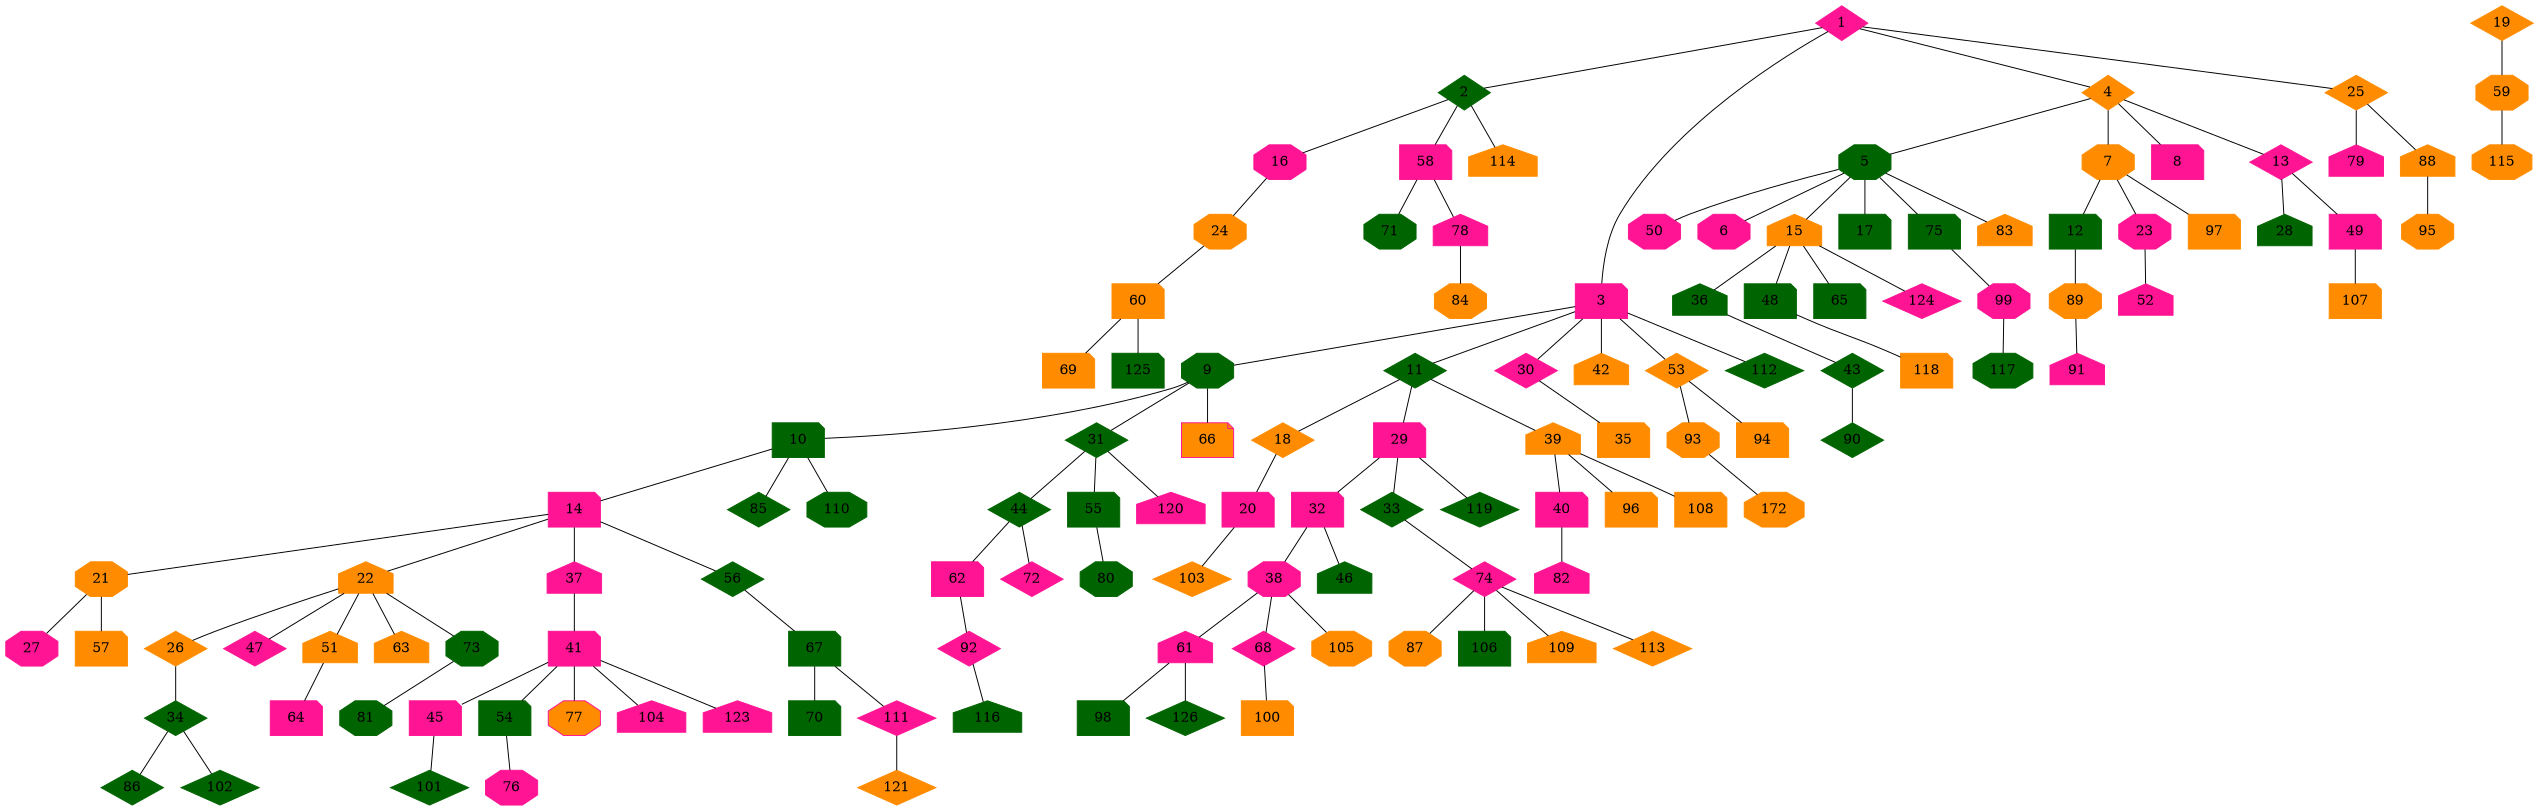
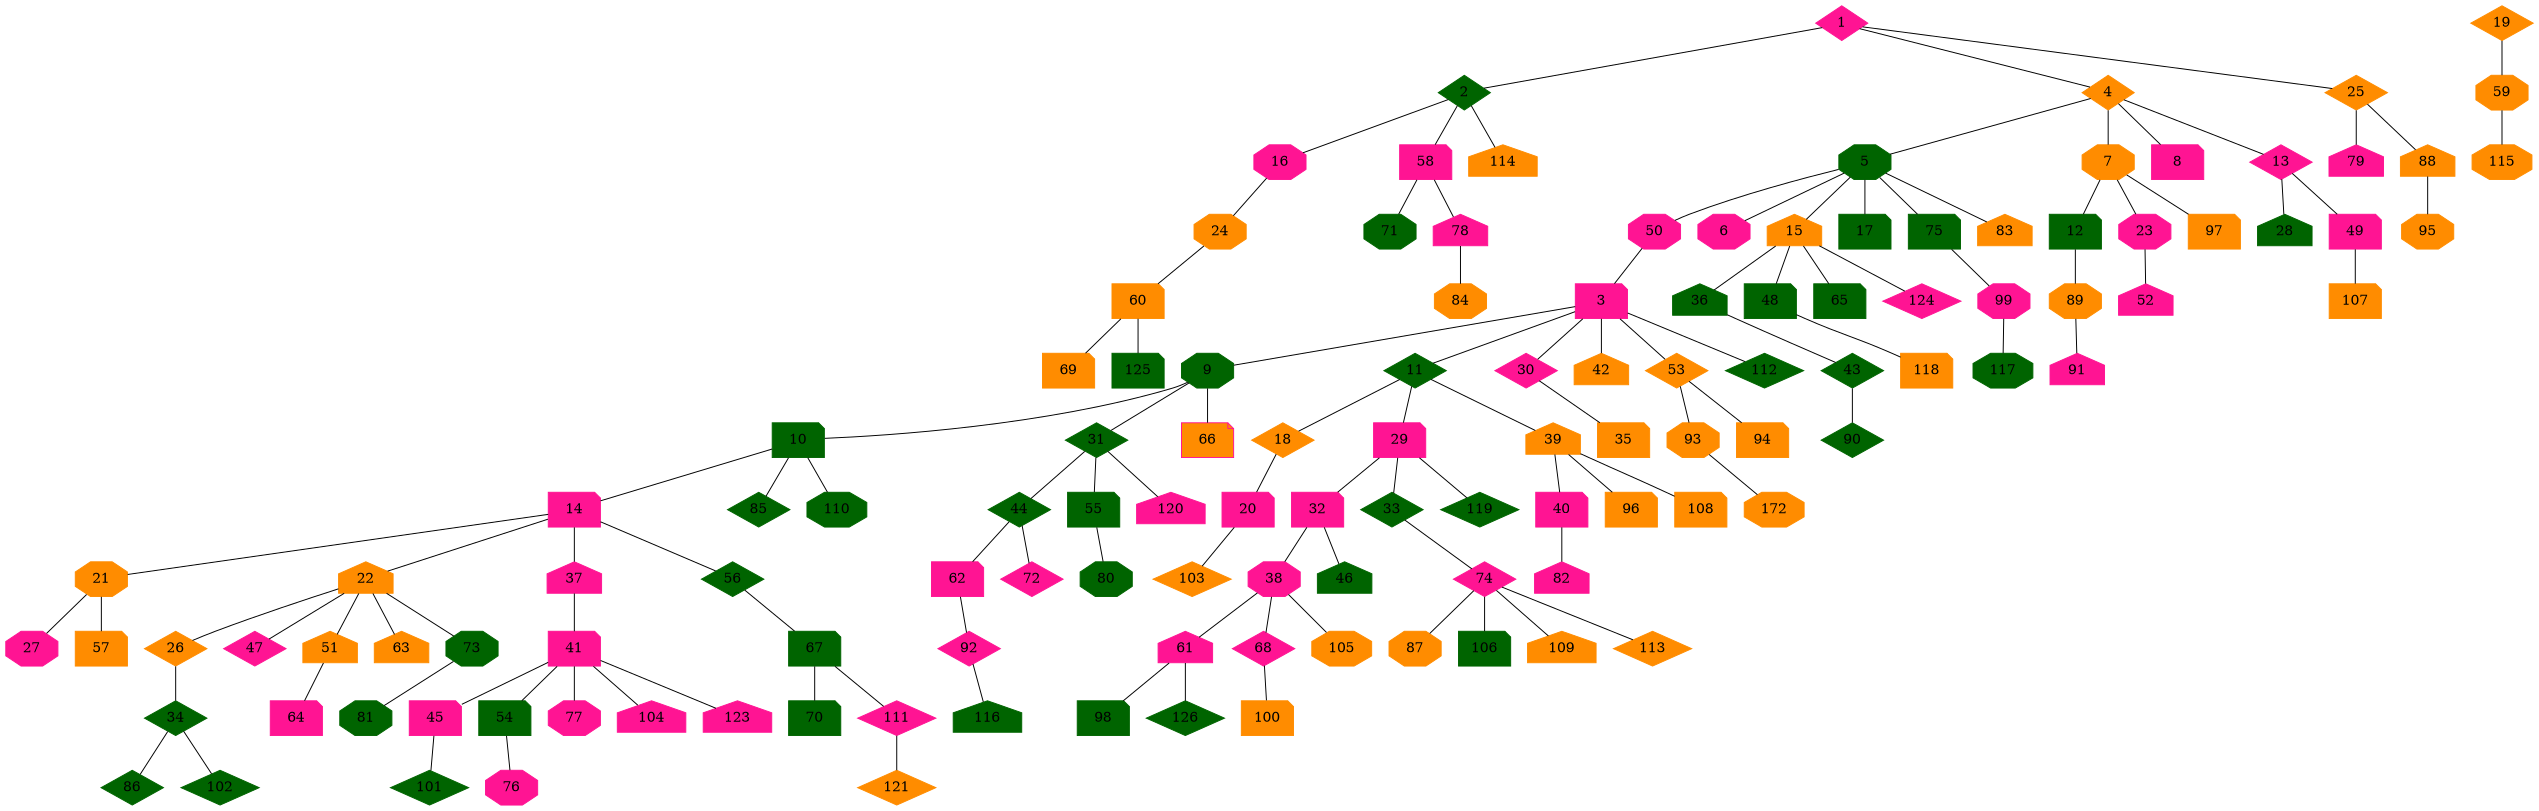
(1686, 135) -> (1628, 266)
(574, 718) -> (574, 718)
